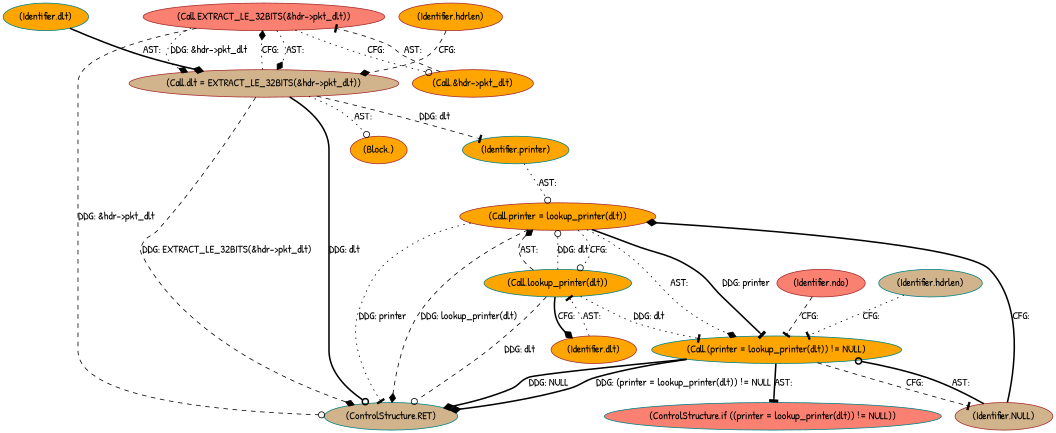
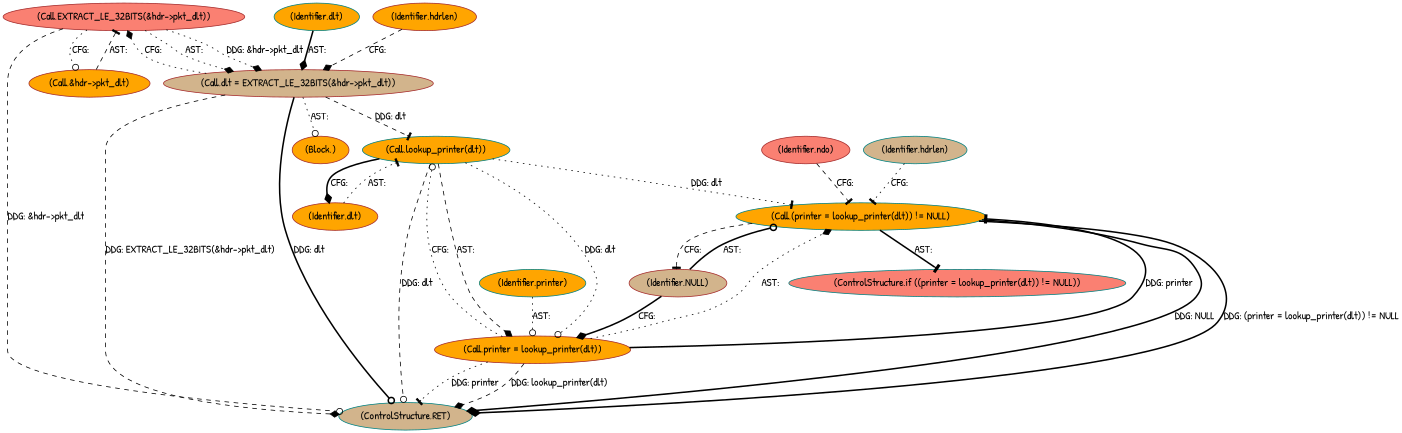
(398, 116) -> (366, 116)
